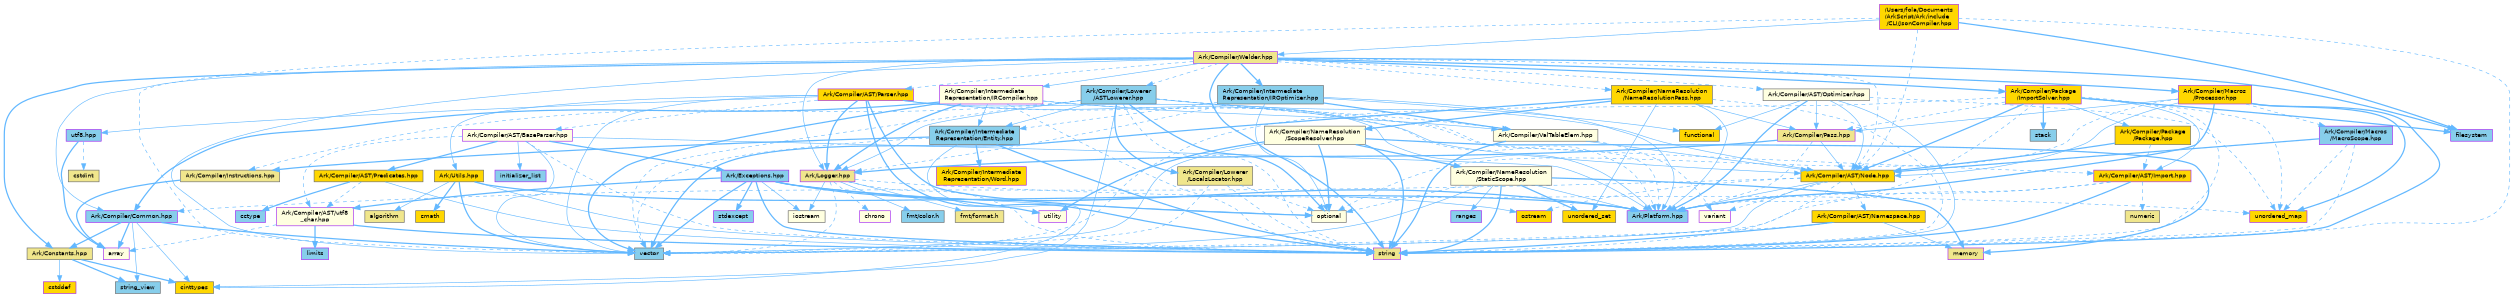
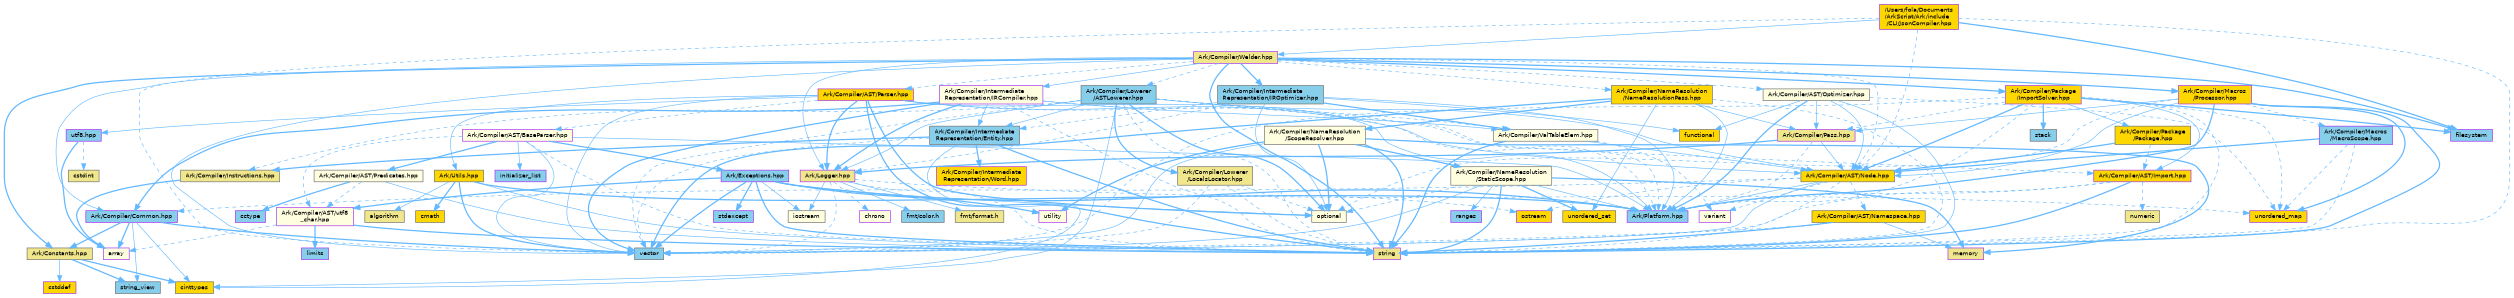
(369, 176) -> (369, 176)
(1143, 198) -> (1143, 198)
